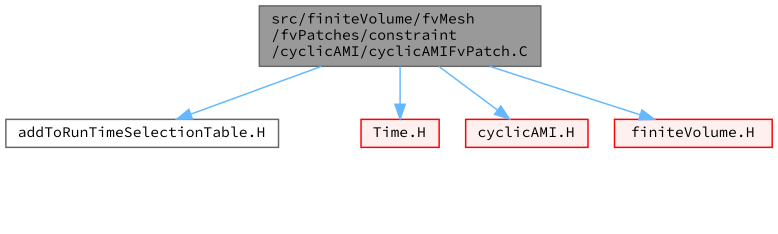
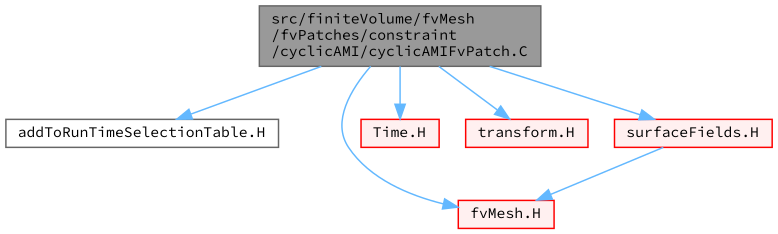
(527, 133) -> (527, 133)
(693, 133) -> (693, 133)
none -> (506, 214)
